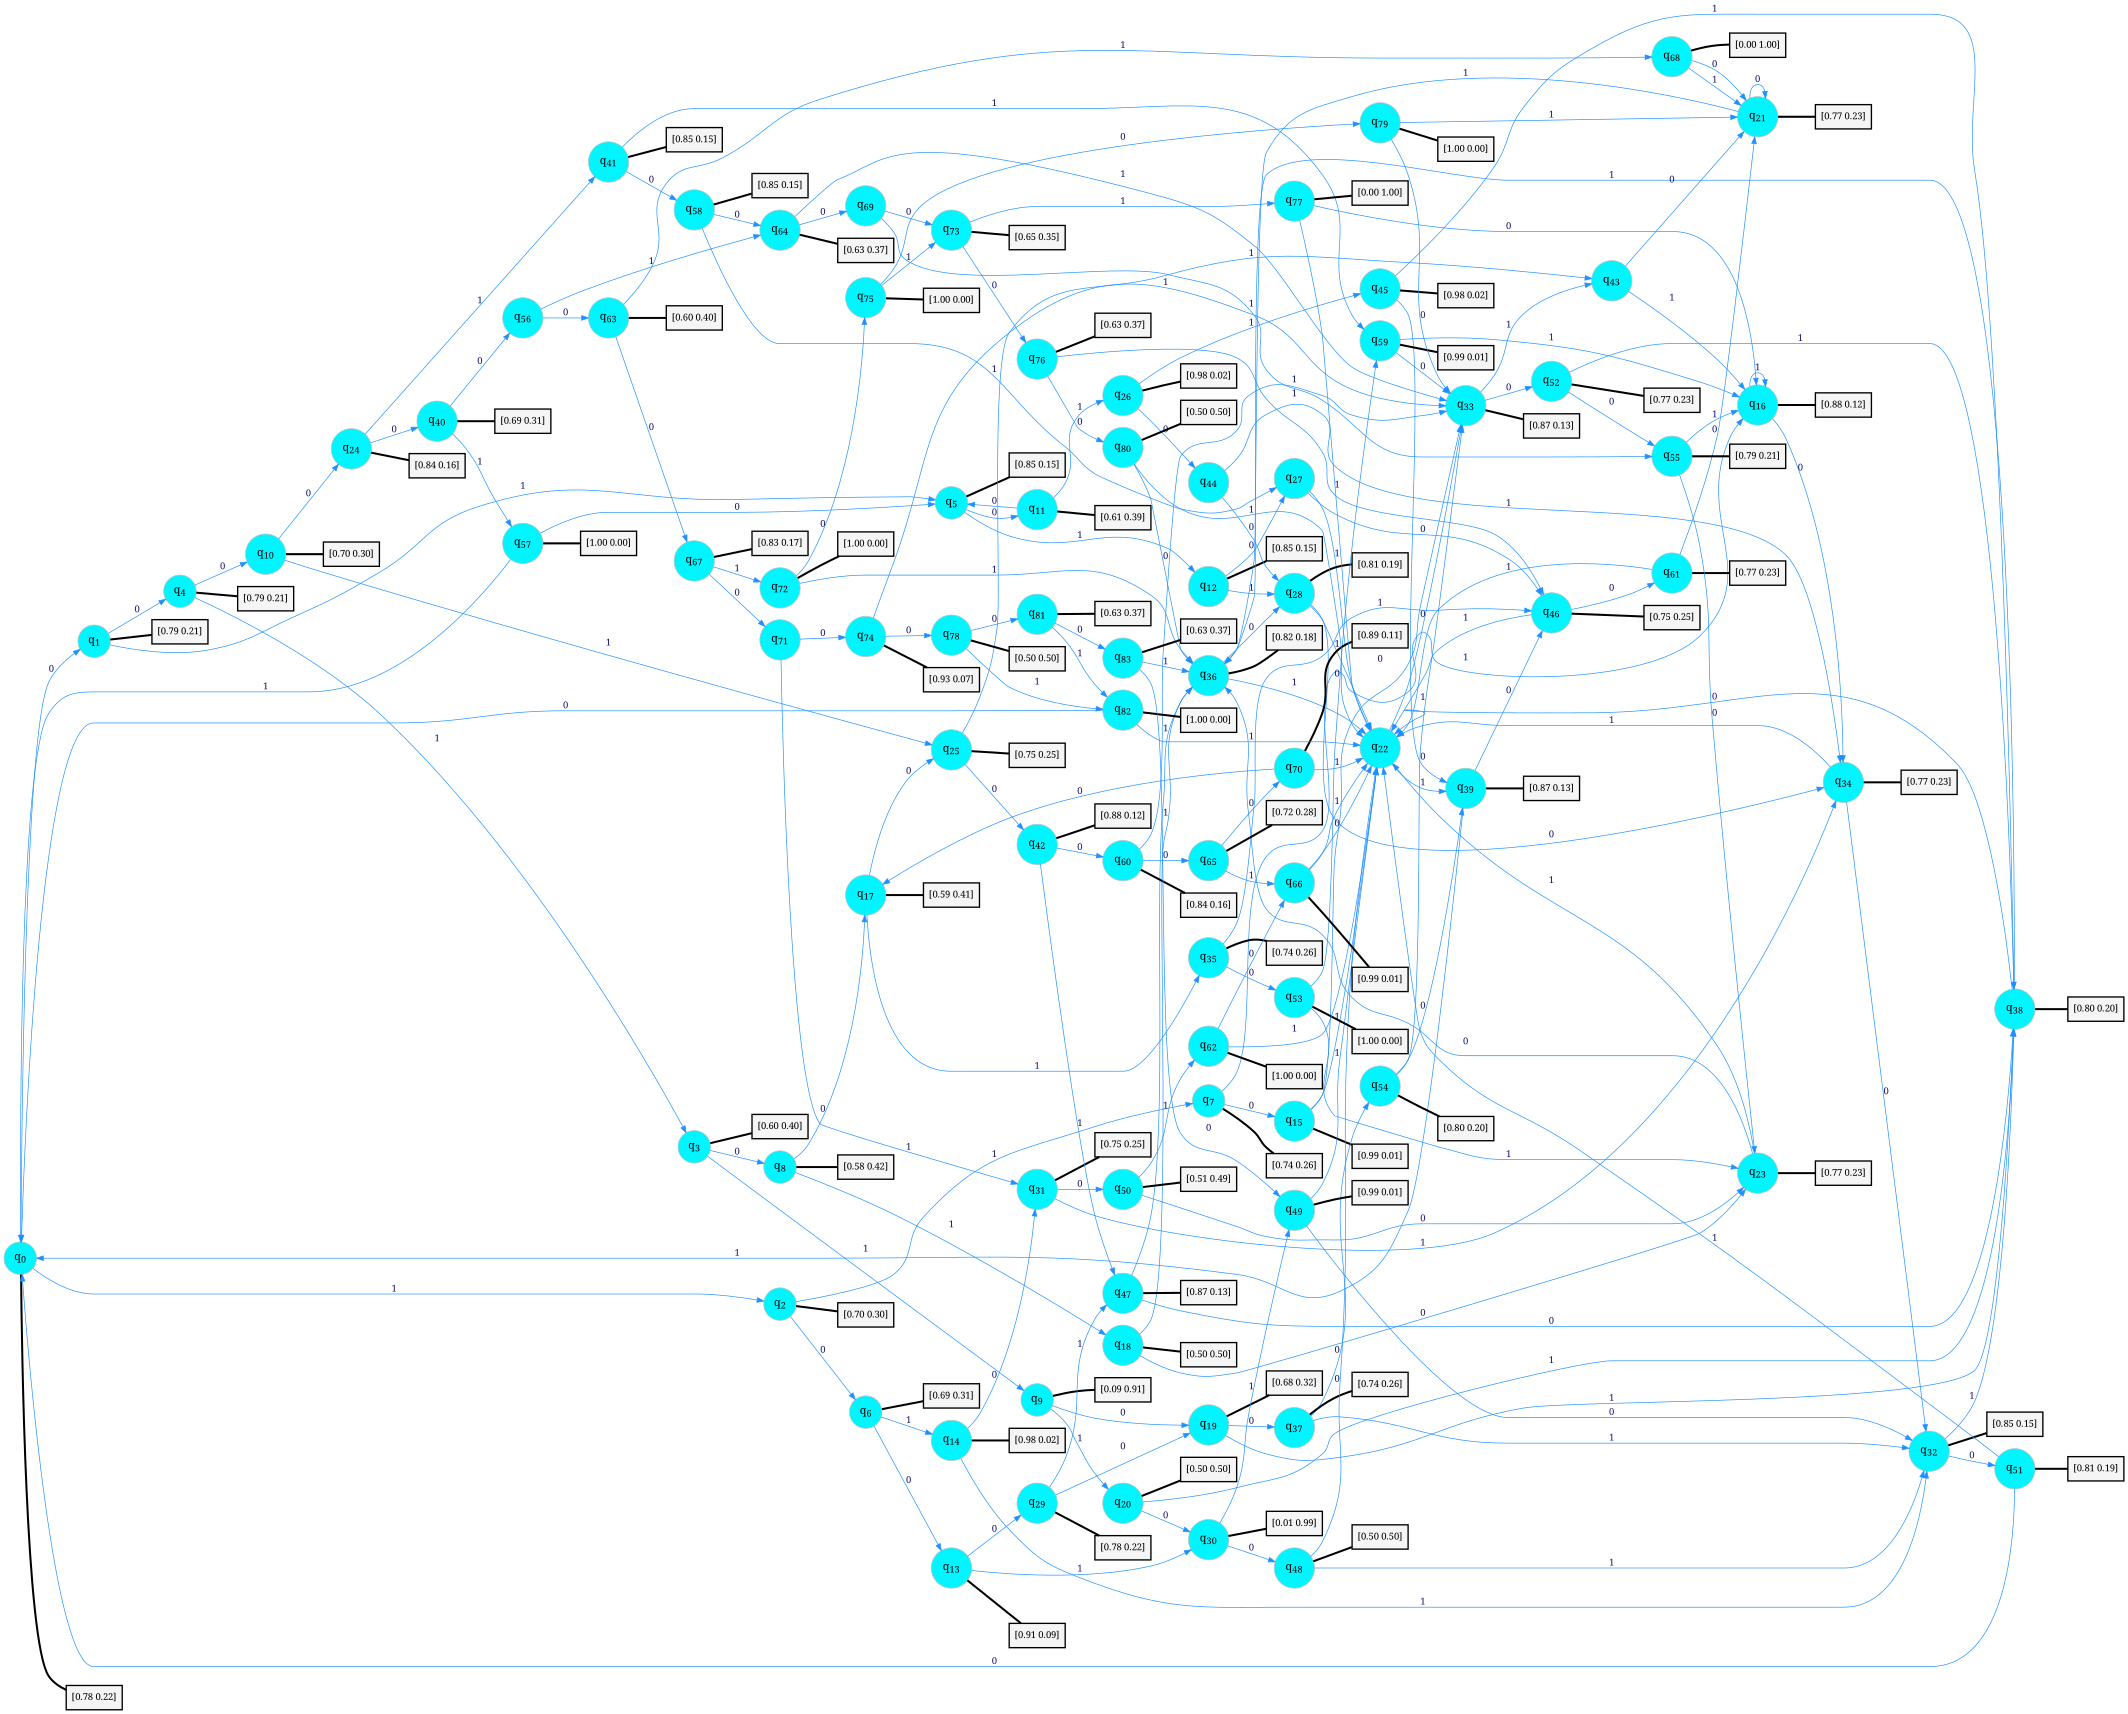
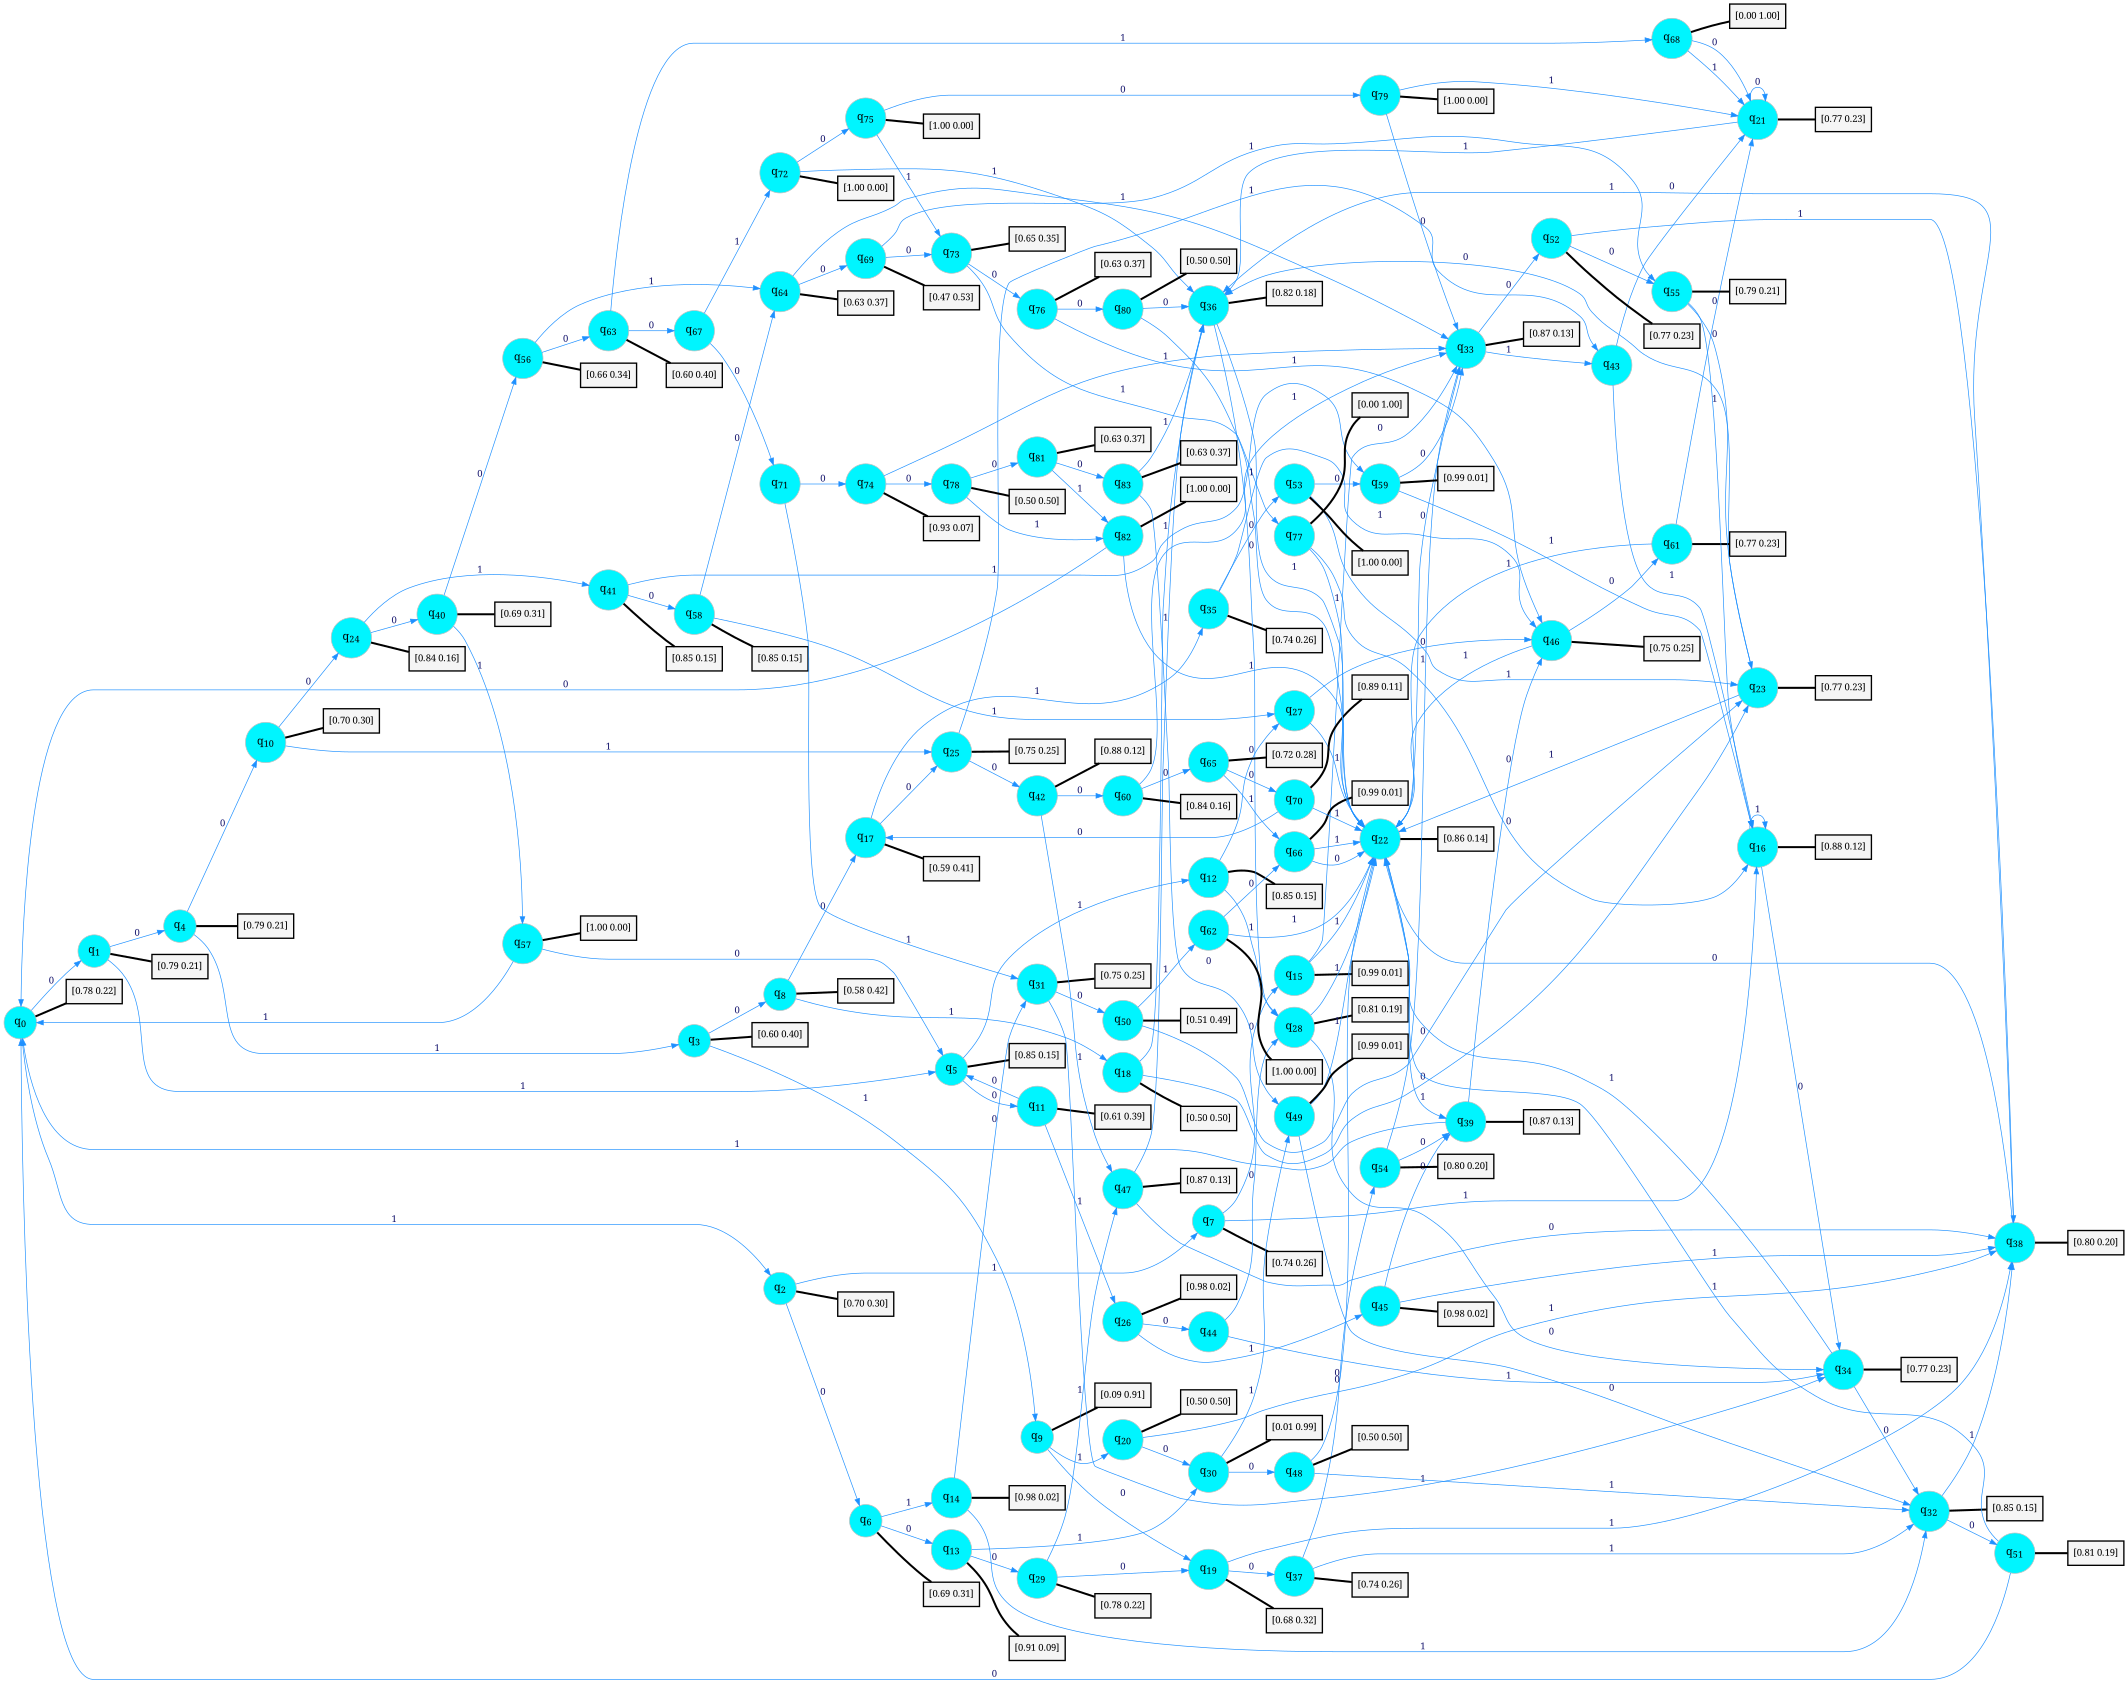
none -> (951, 298)
none -> (609, 375)
(780, 543) -> none
none -> (1466, 839)
